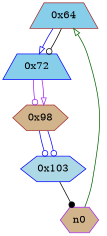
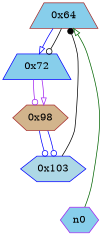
(65, 192) -> (77, 96)
(79, 220) -> (79, 220)
